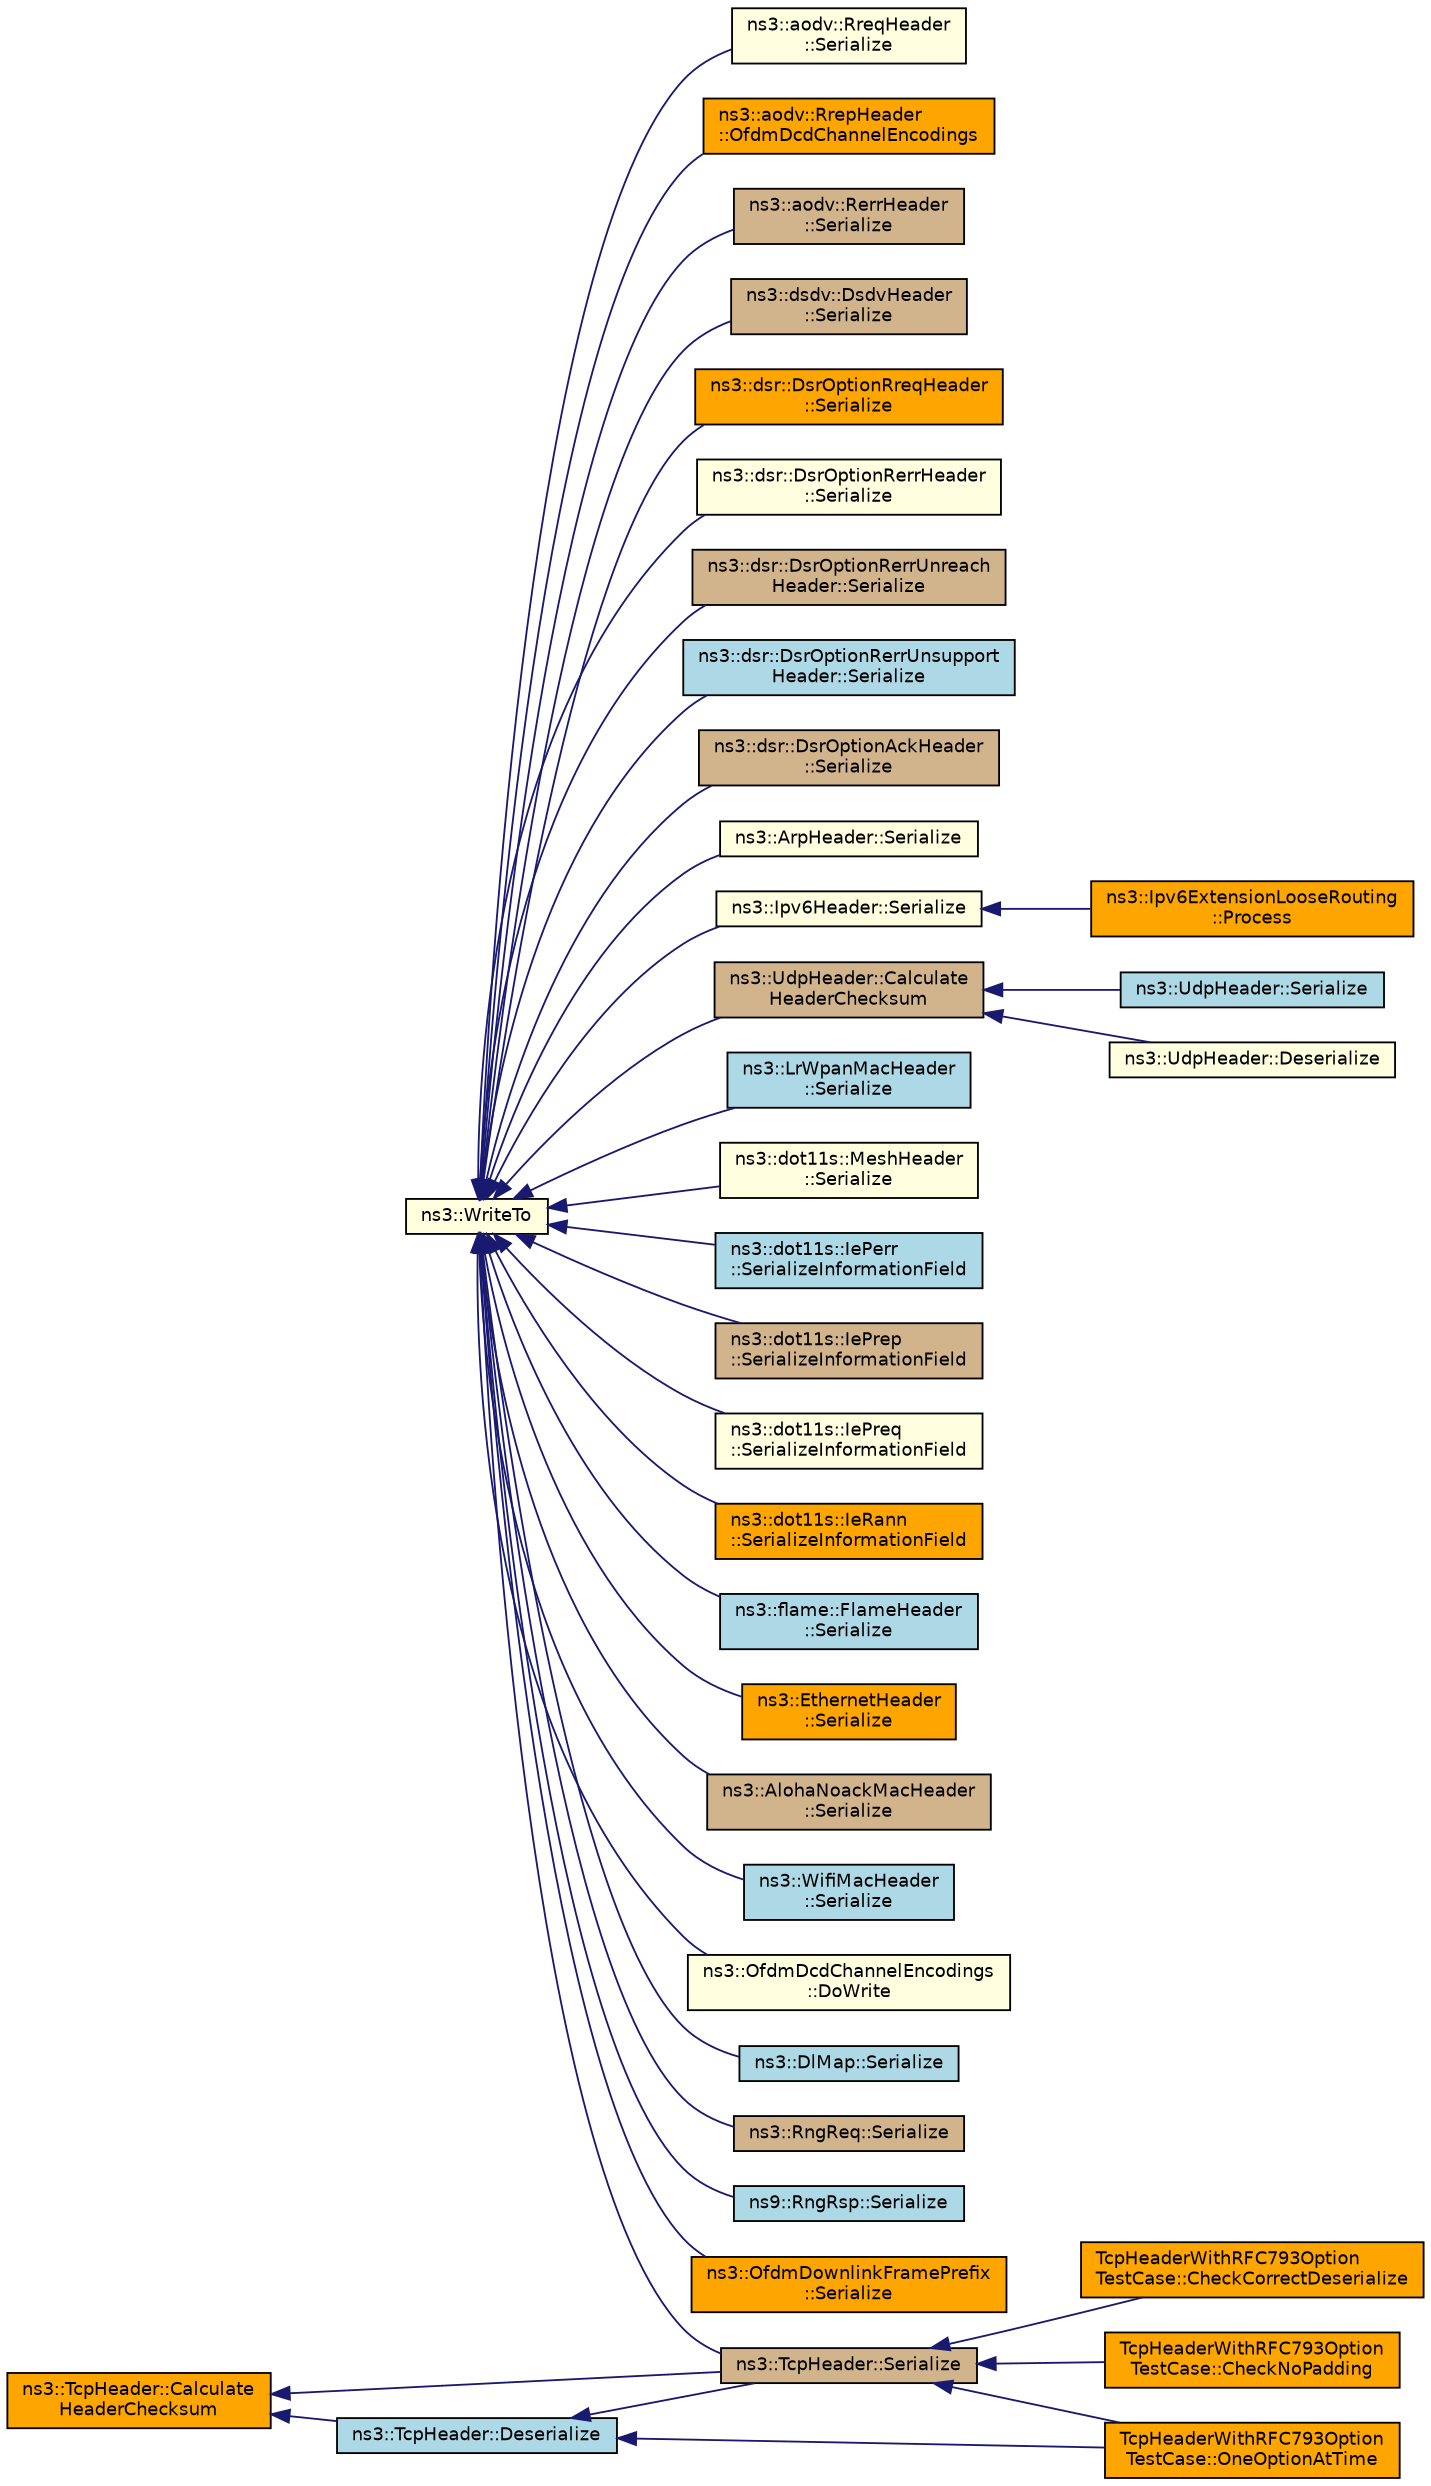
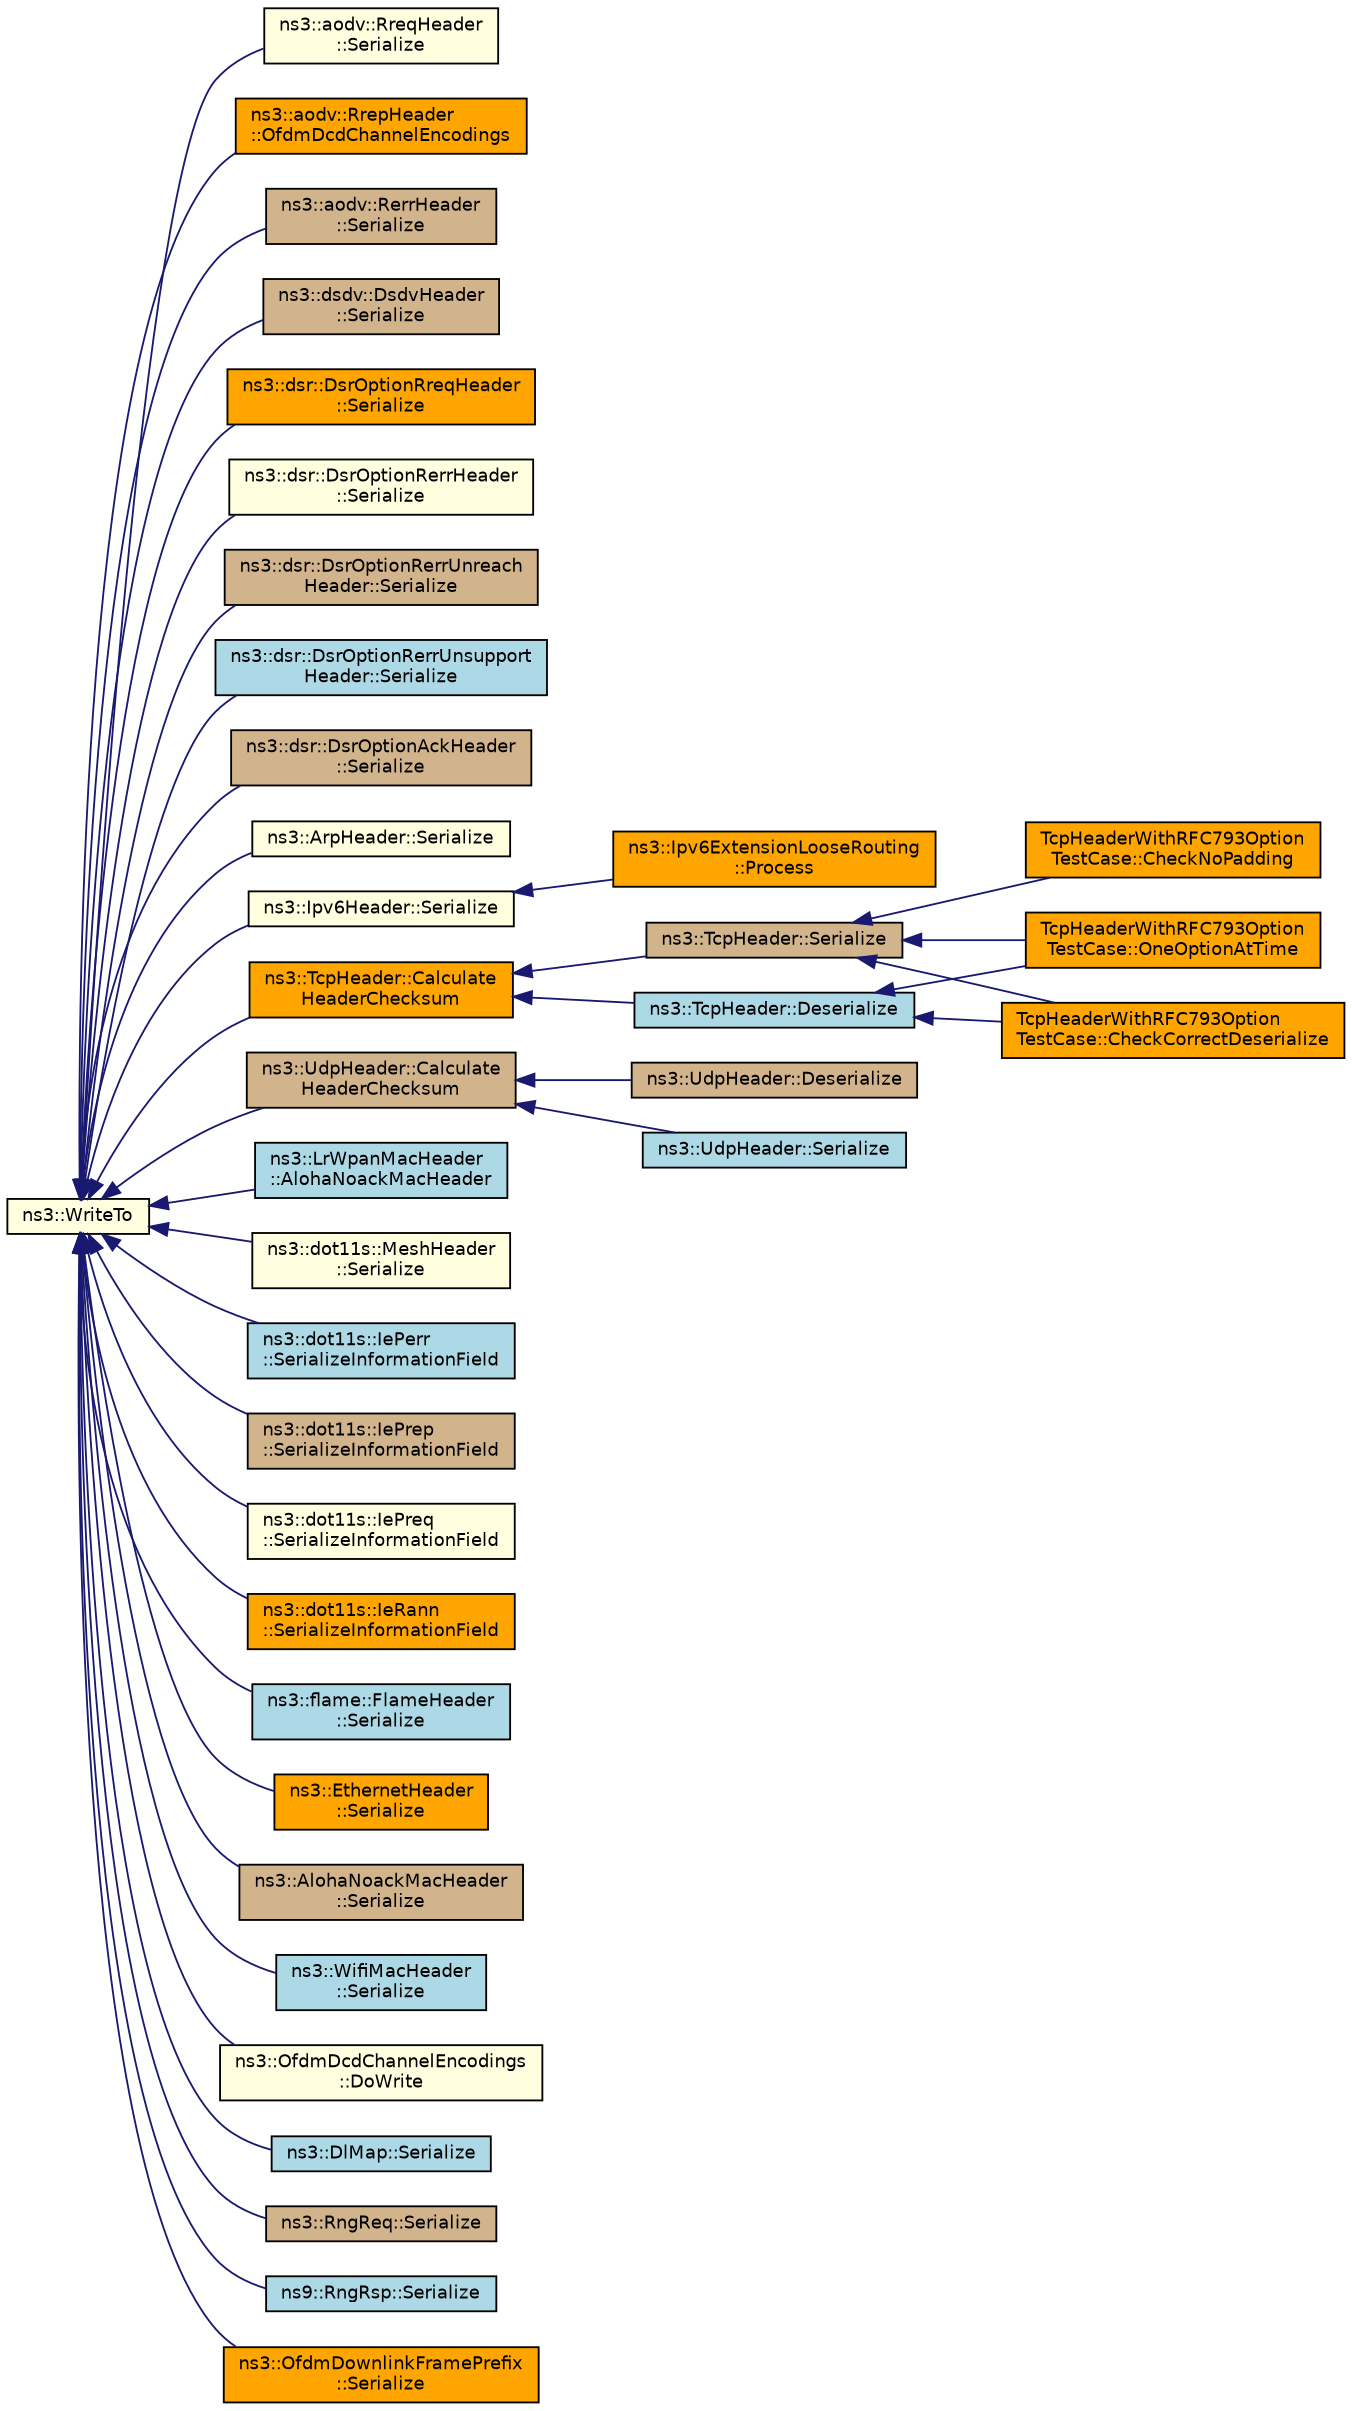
(1252, 1060) -> (774, 1080)
(849, 1080) -> (381, 1170)
(532, 1826) -> (160, 1087)
(672, 2399) -> (967, 1020)
